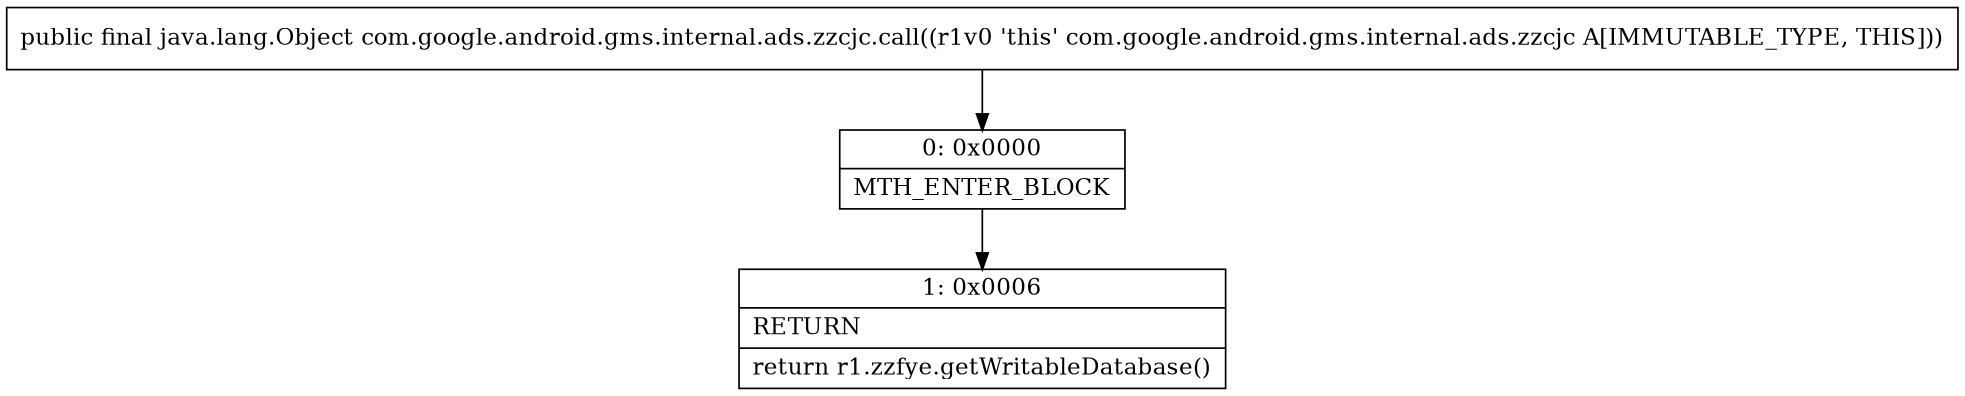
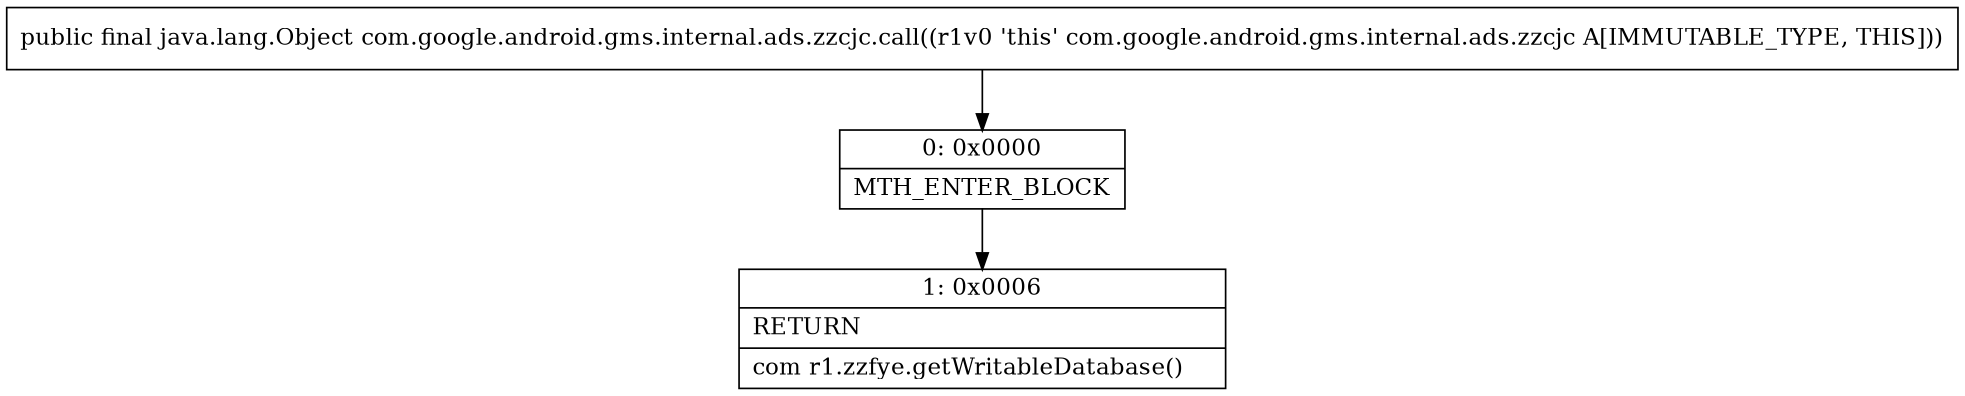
(982, 367) -> (968, 367)
